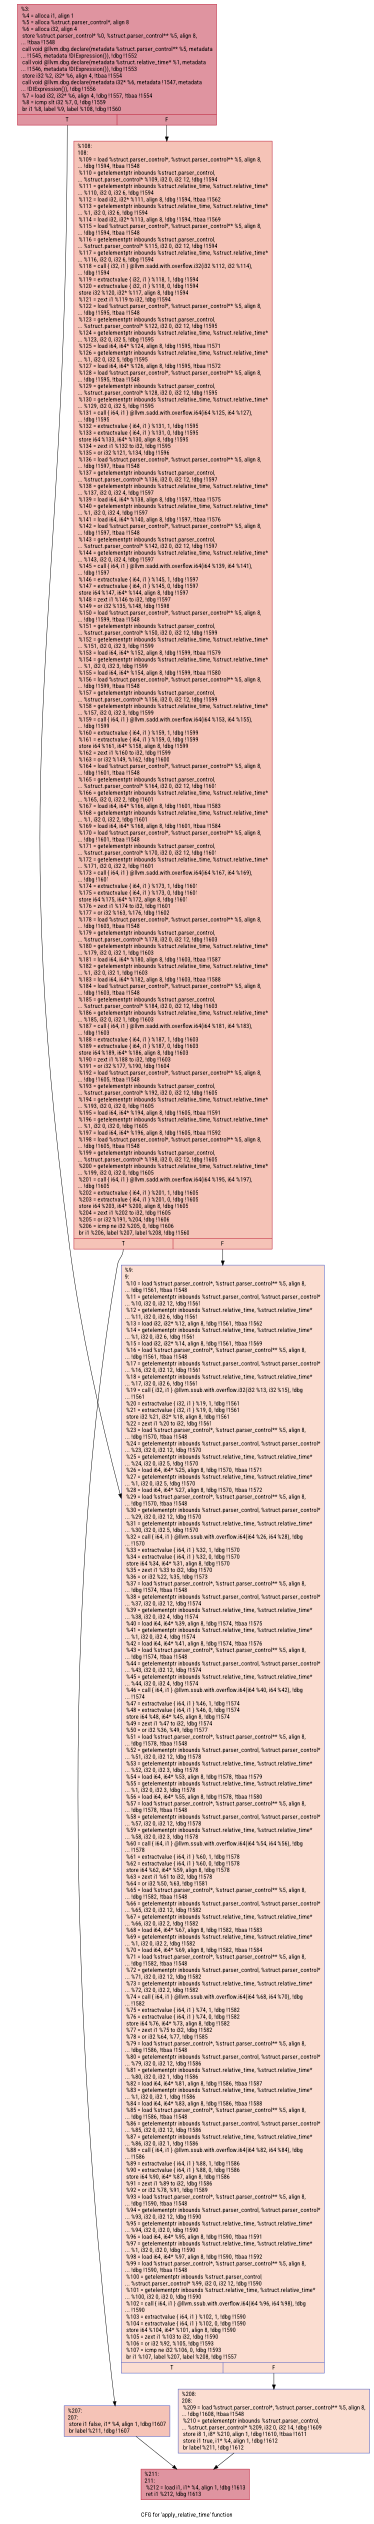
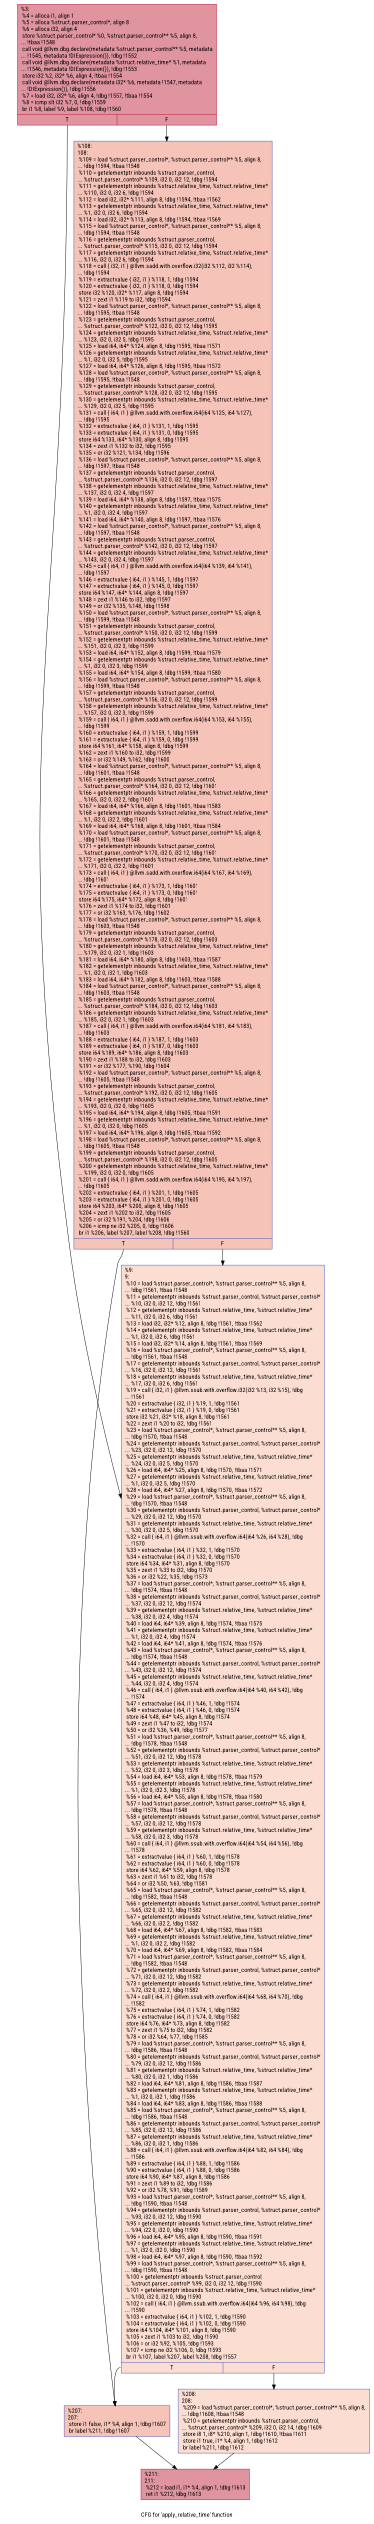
(173, 695) -> (173, 695)
(162, 2230) -> (162, 2230)
none -> (115, 2378)
